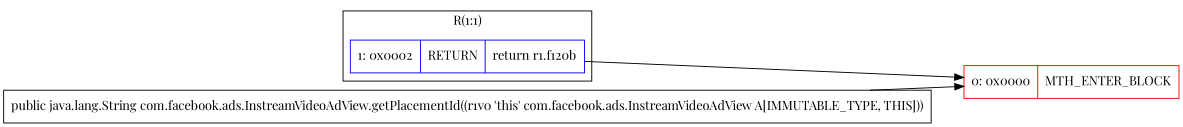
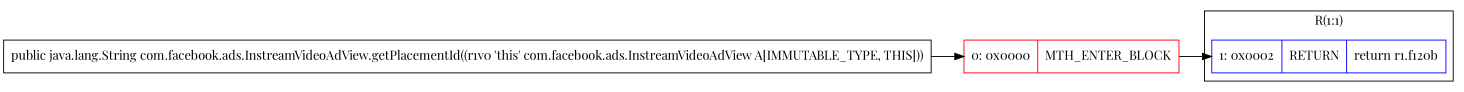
(770, 69) -> (1191, 56)
